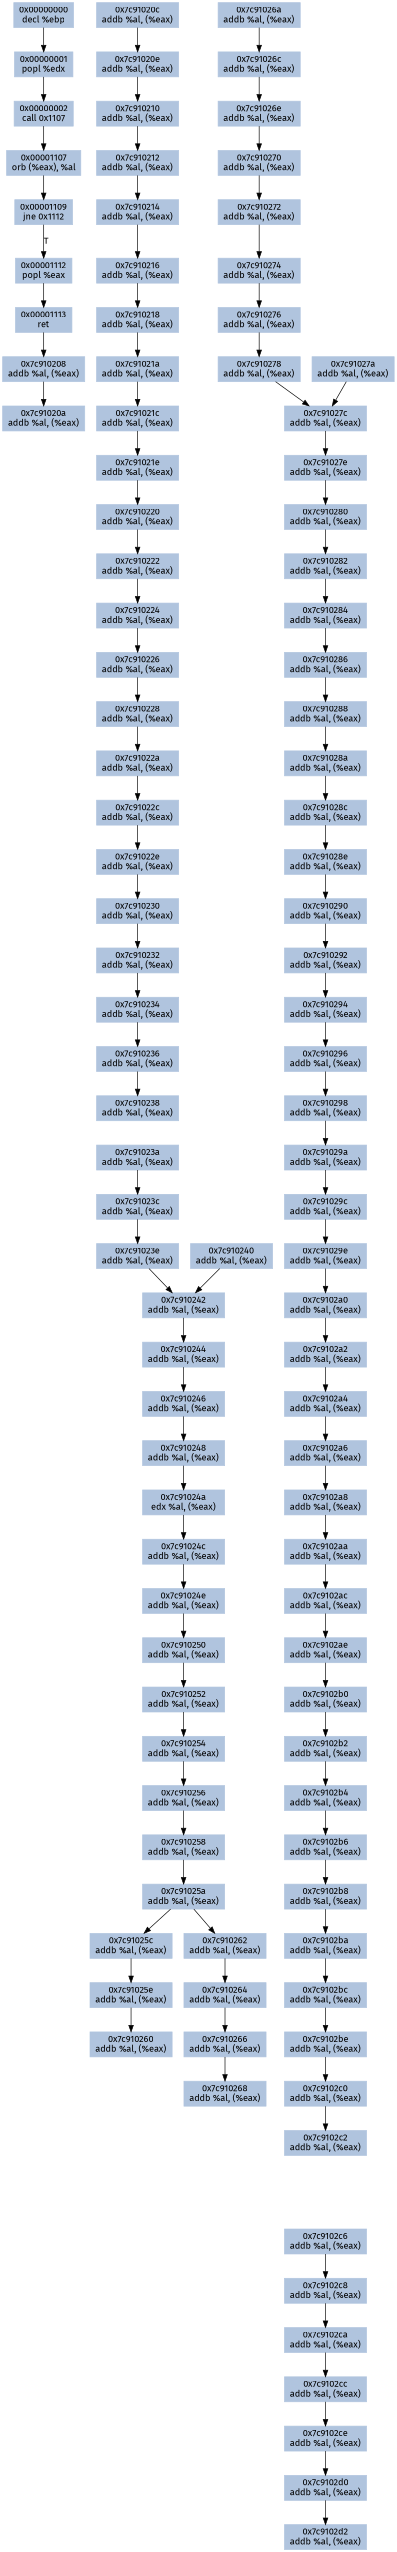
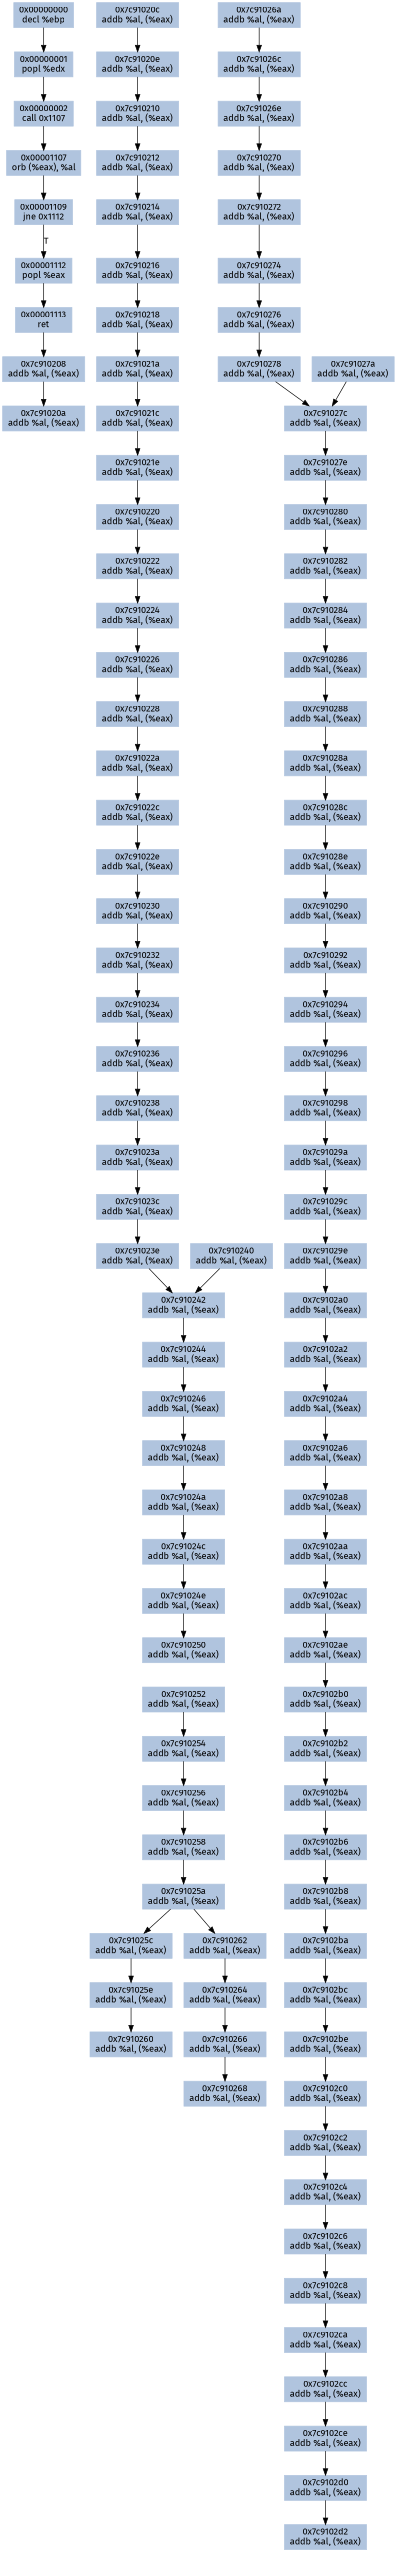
none -> (138, 1130)
(184, 1502) -> (184, 1502)
(184, 1672) -> none
none -> (326, 2192)
